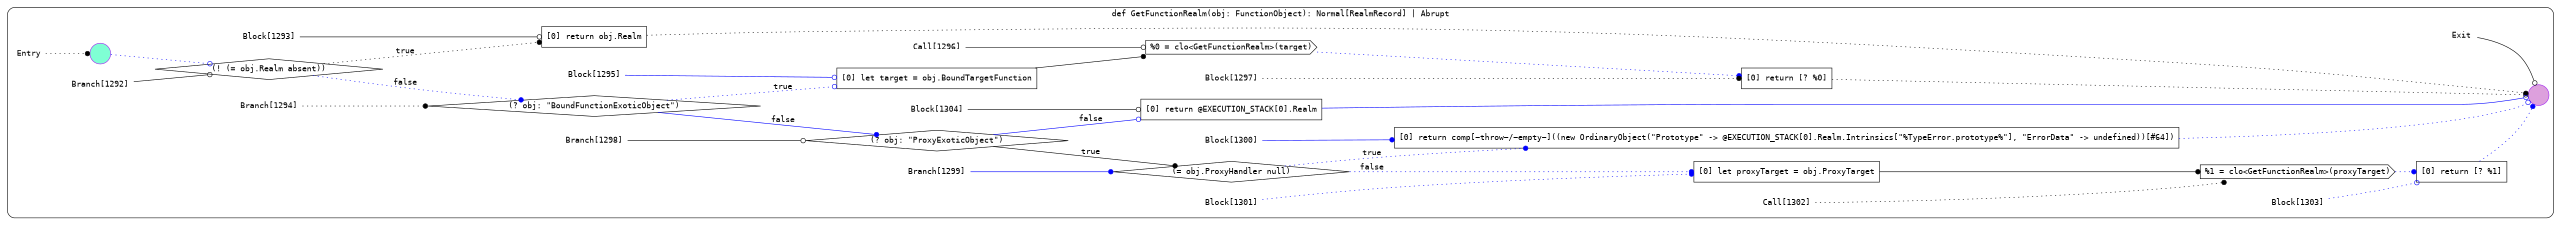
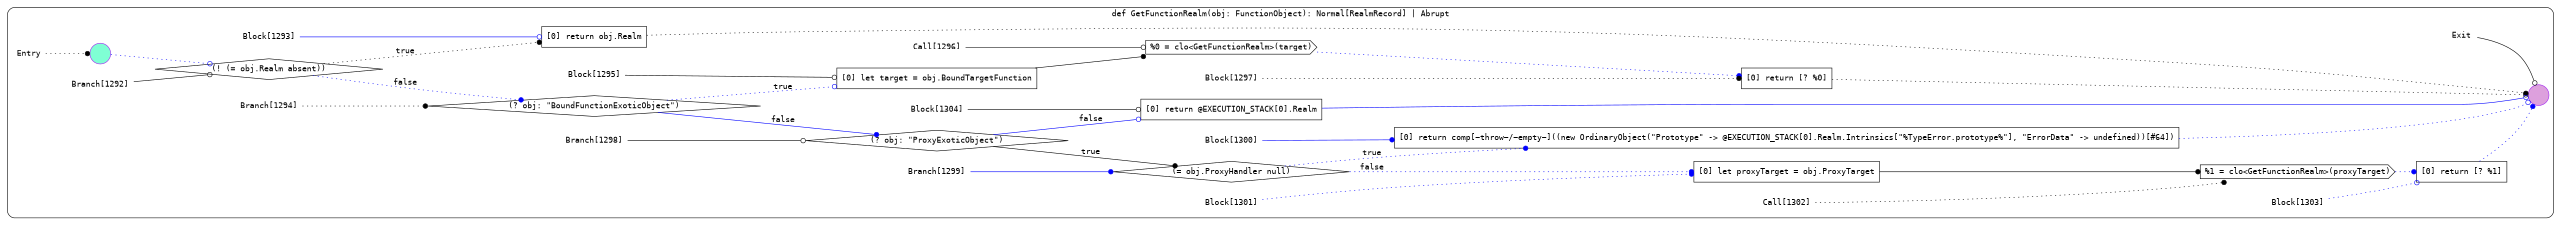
(418, 37) -> (418, 37)
(729, 76) -> (729, 76)
